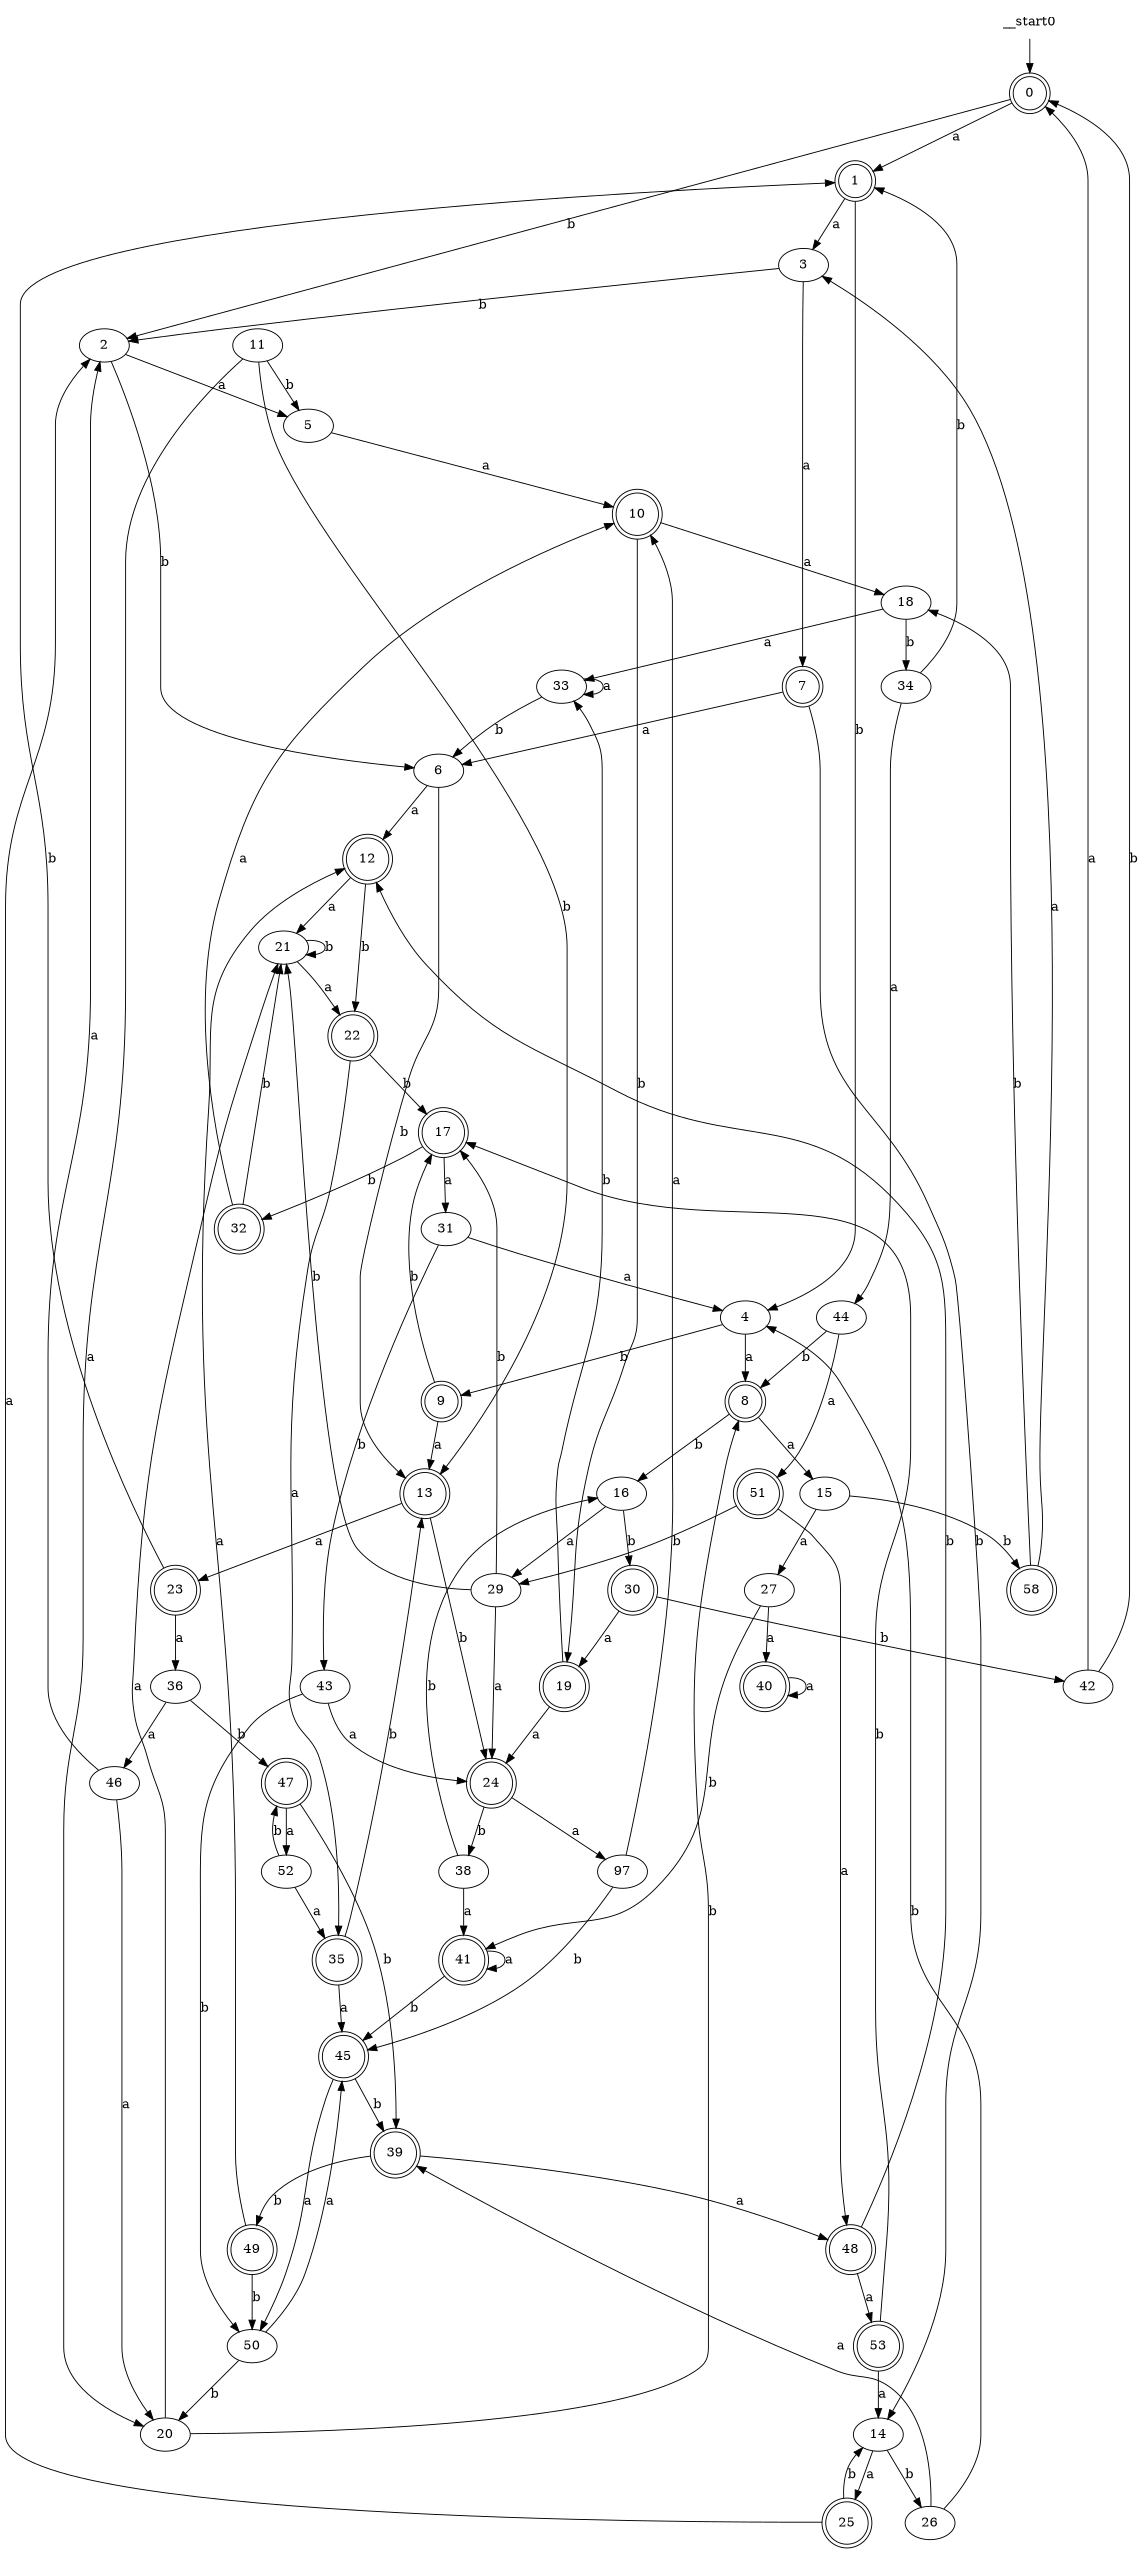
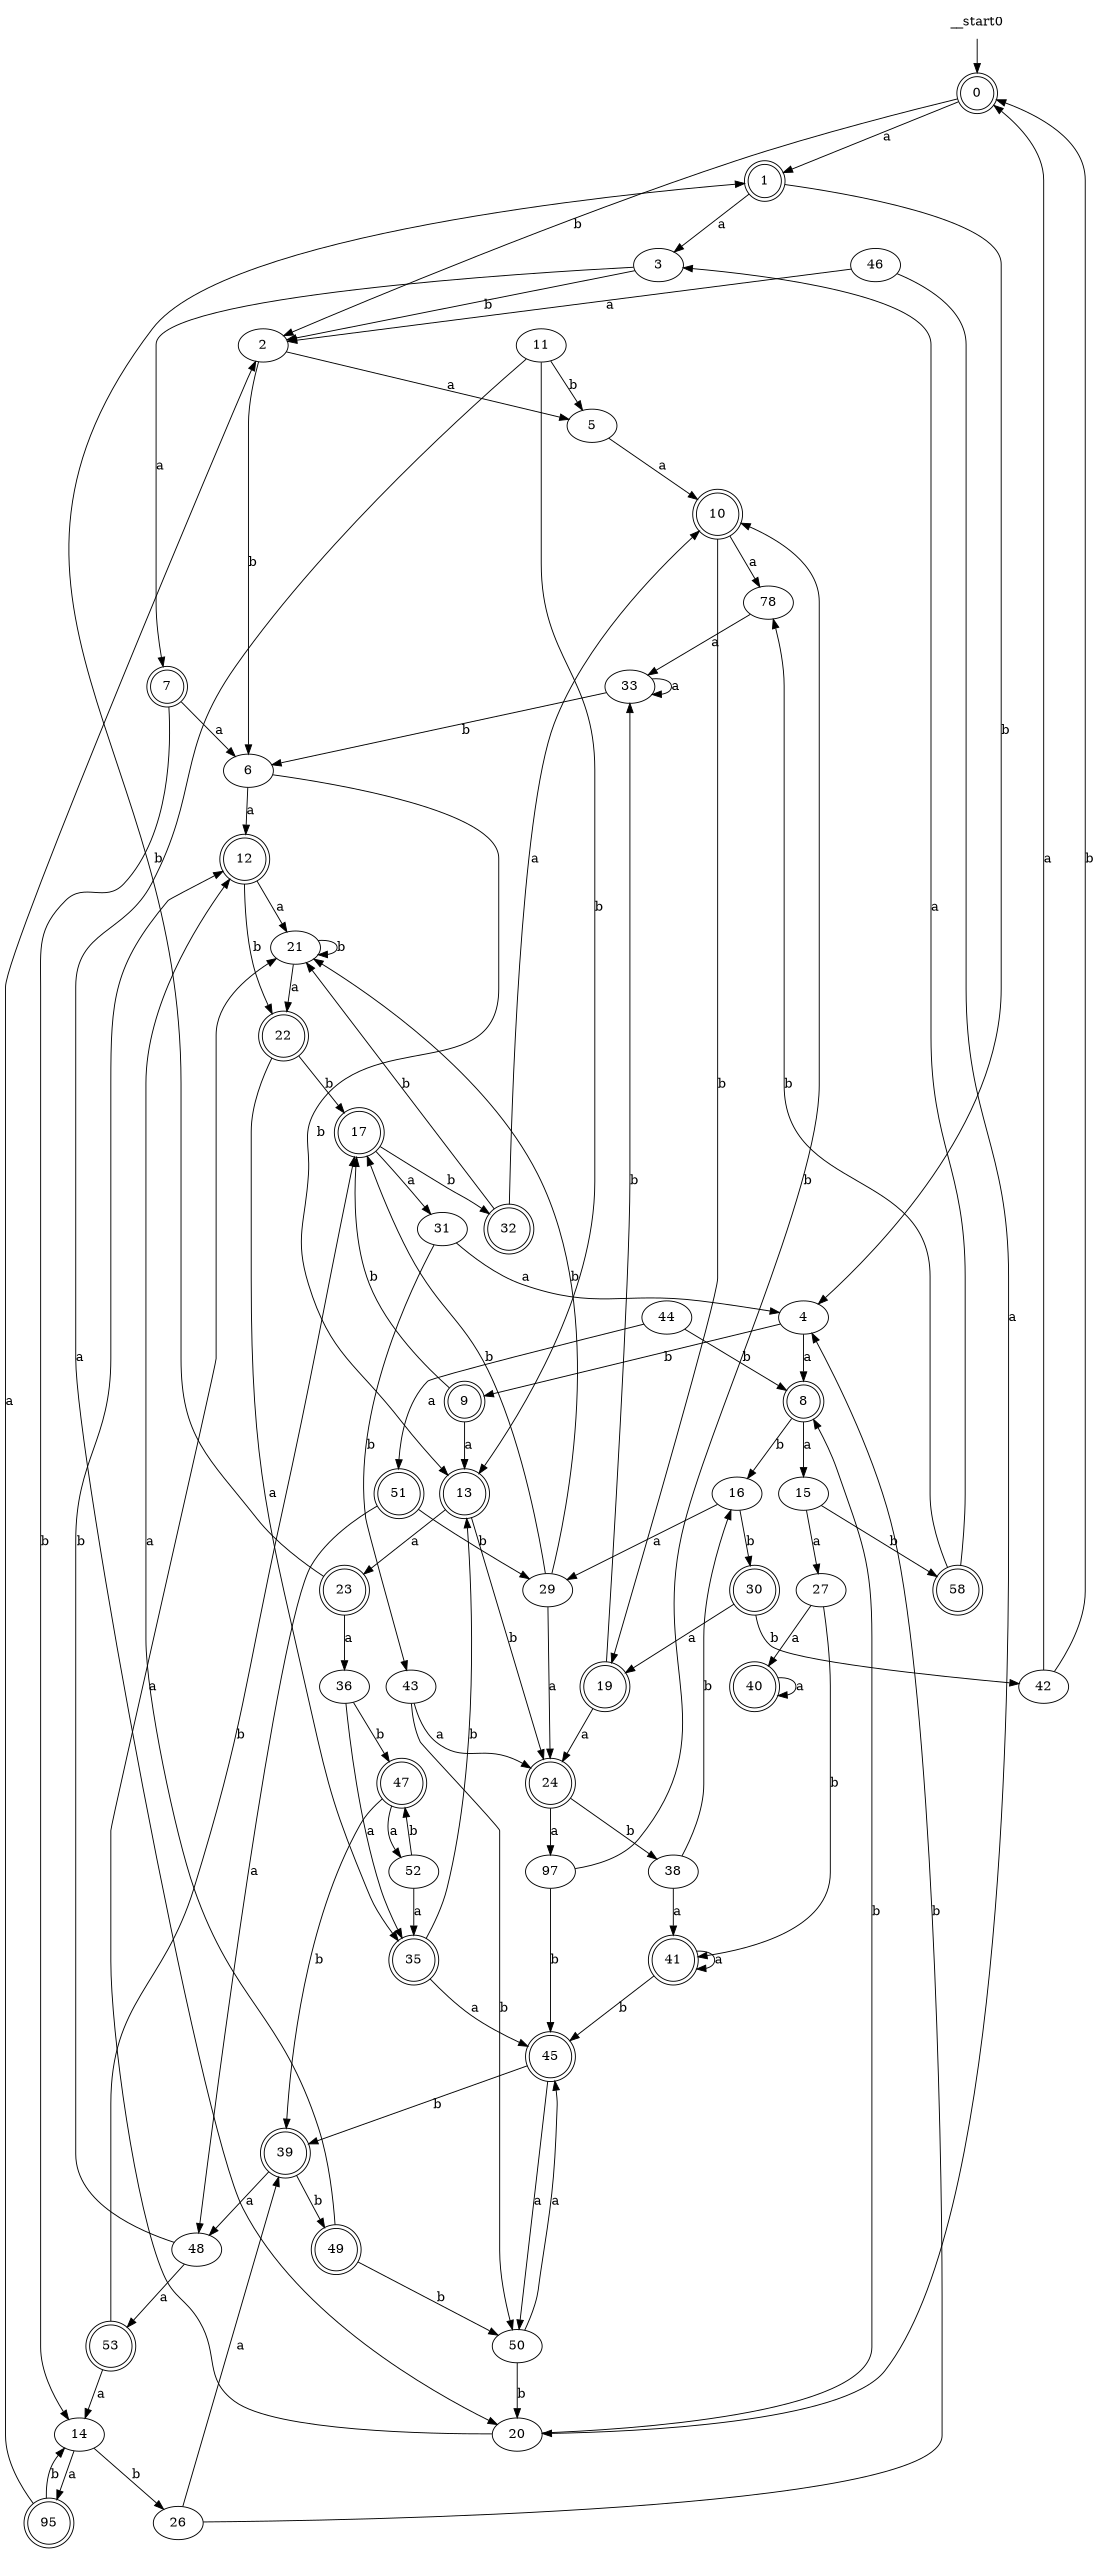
(906, 603) -> (768, 603)
(906, 687) -> none
(677, 1181) -> (808, 1181)
(148, 1731) -> (361, 1807)
(851, 2250) -> (197, 2250)
(847, 2523) -> (49, 2523)
